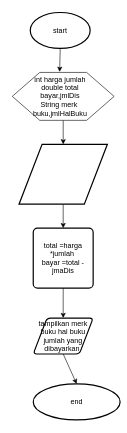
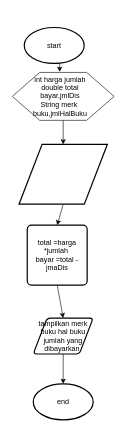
(60, 30) -> (54, 45)
(63, 258) -> (57, 255)
(77, 402) -> (63, 402)
